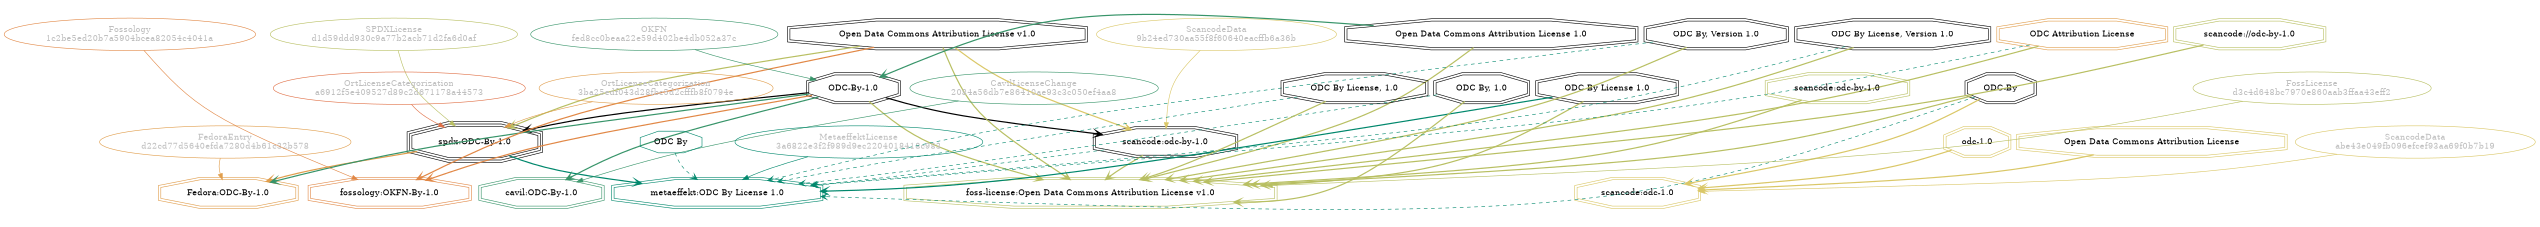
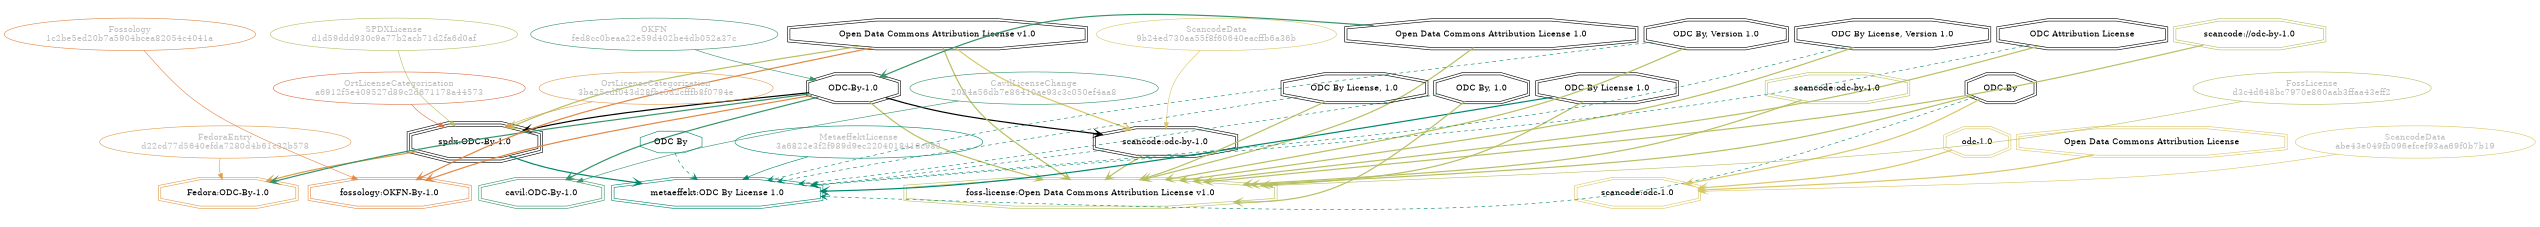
(2082, 34) -> (2082, 34)
